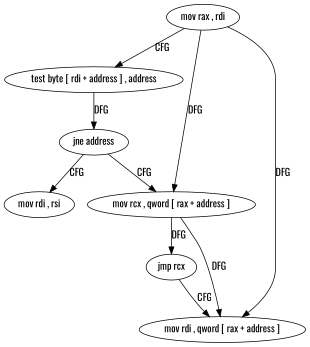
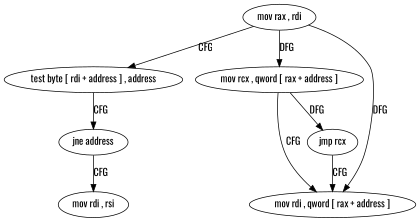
(101, 111) -> (101, 111)
(129, 171) -> none
(219, 267) -> (293, 142)
